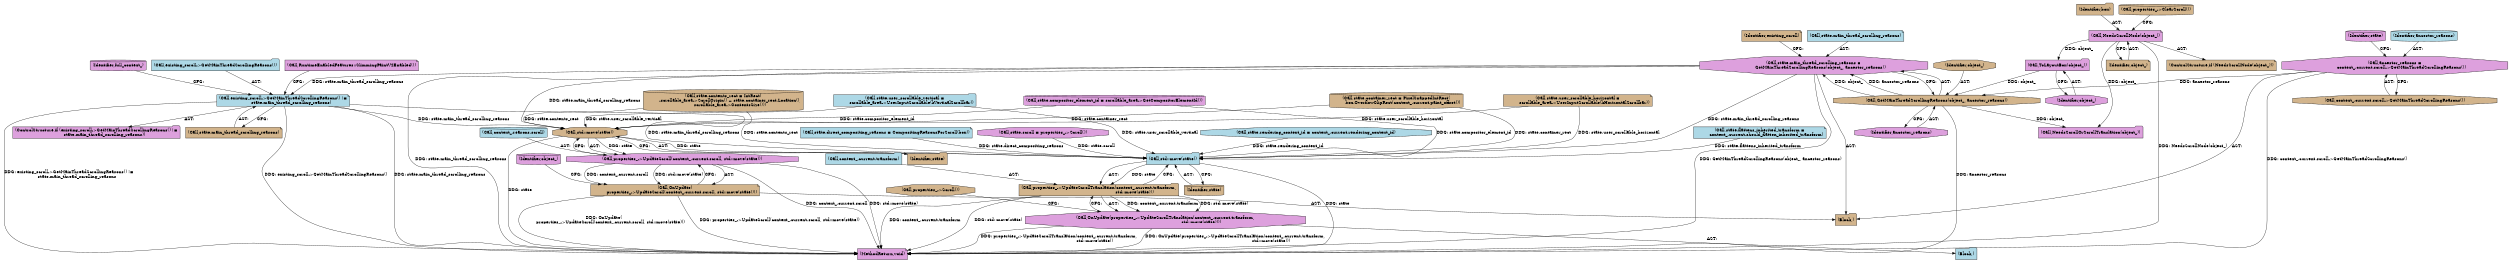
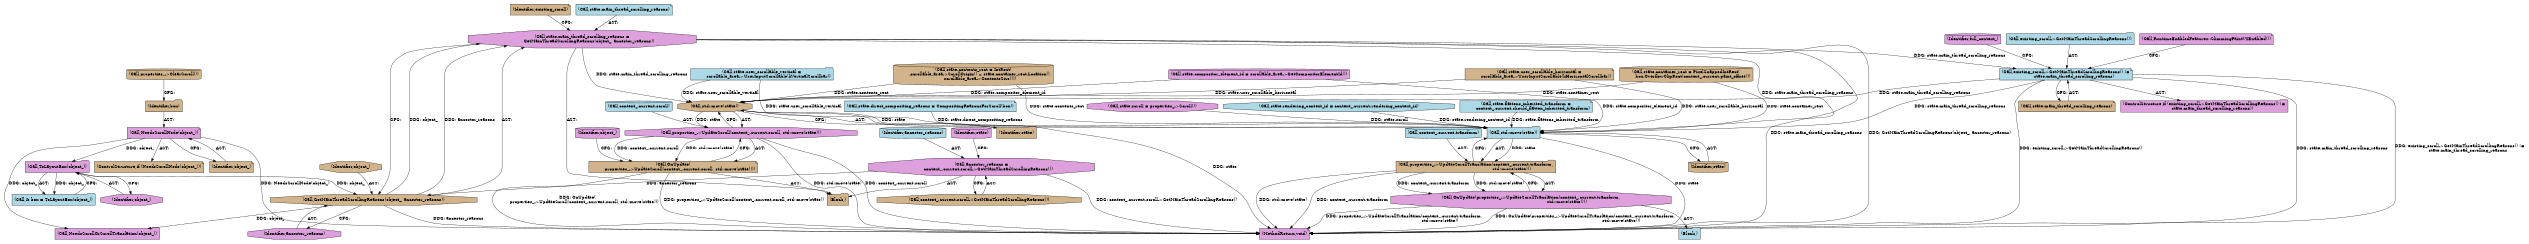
(2142, 22) -> (164, 89)
(514, 133) -> (639, 106)
(864, 159) -> (1443, 133)
(931, 190) -> none
none -> (54, 200)
